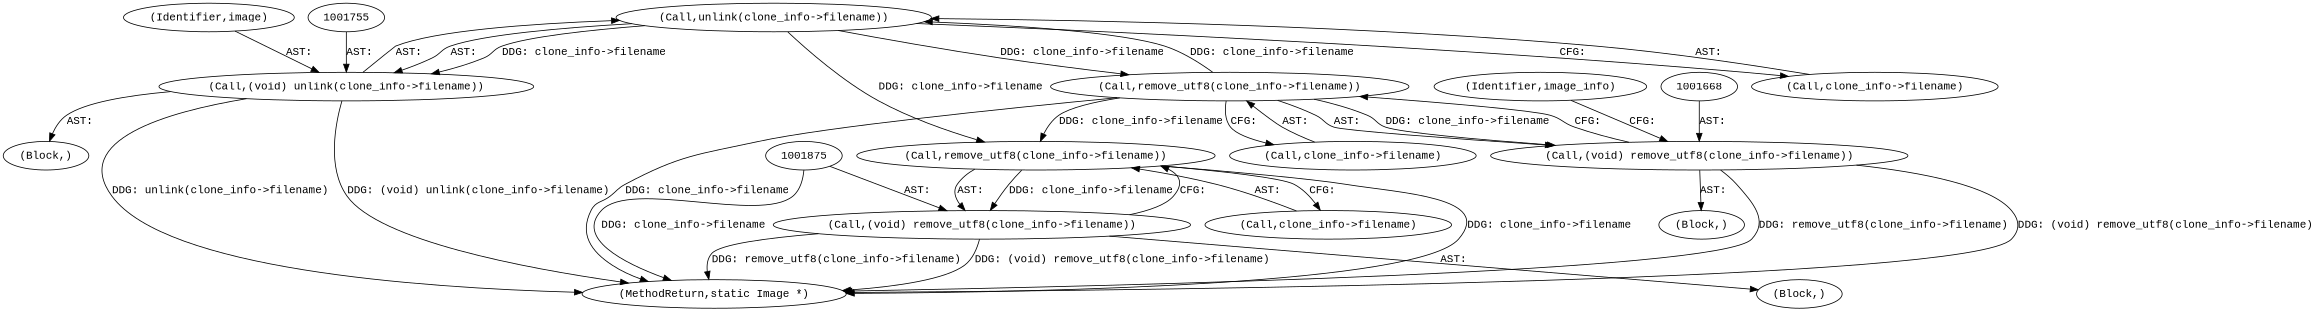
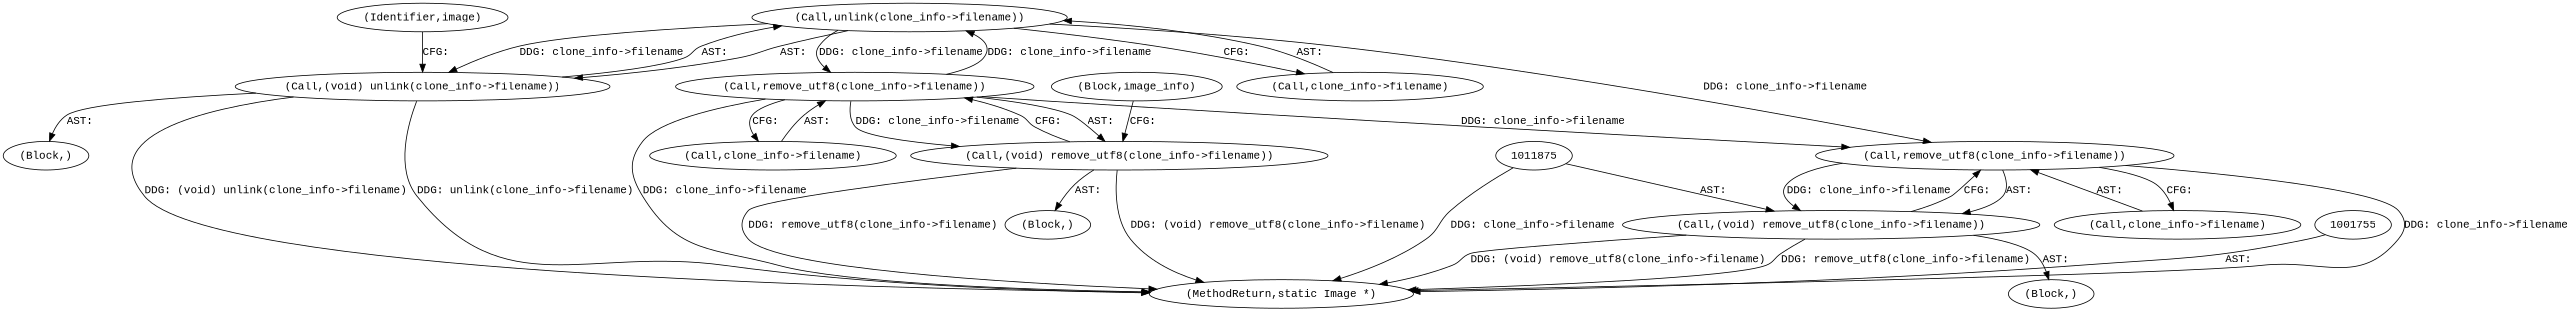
(346, 48) -> (1965, 273)
(303, 52) -> (439, 52)
(1540, 87) -> (1137, 87)
(1699, 87) -> none
(804, 156) -> (1534, 156)
